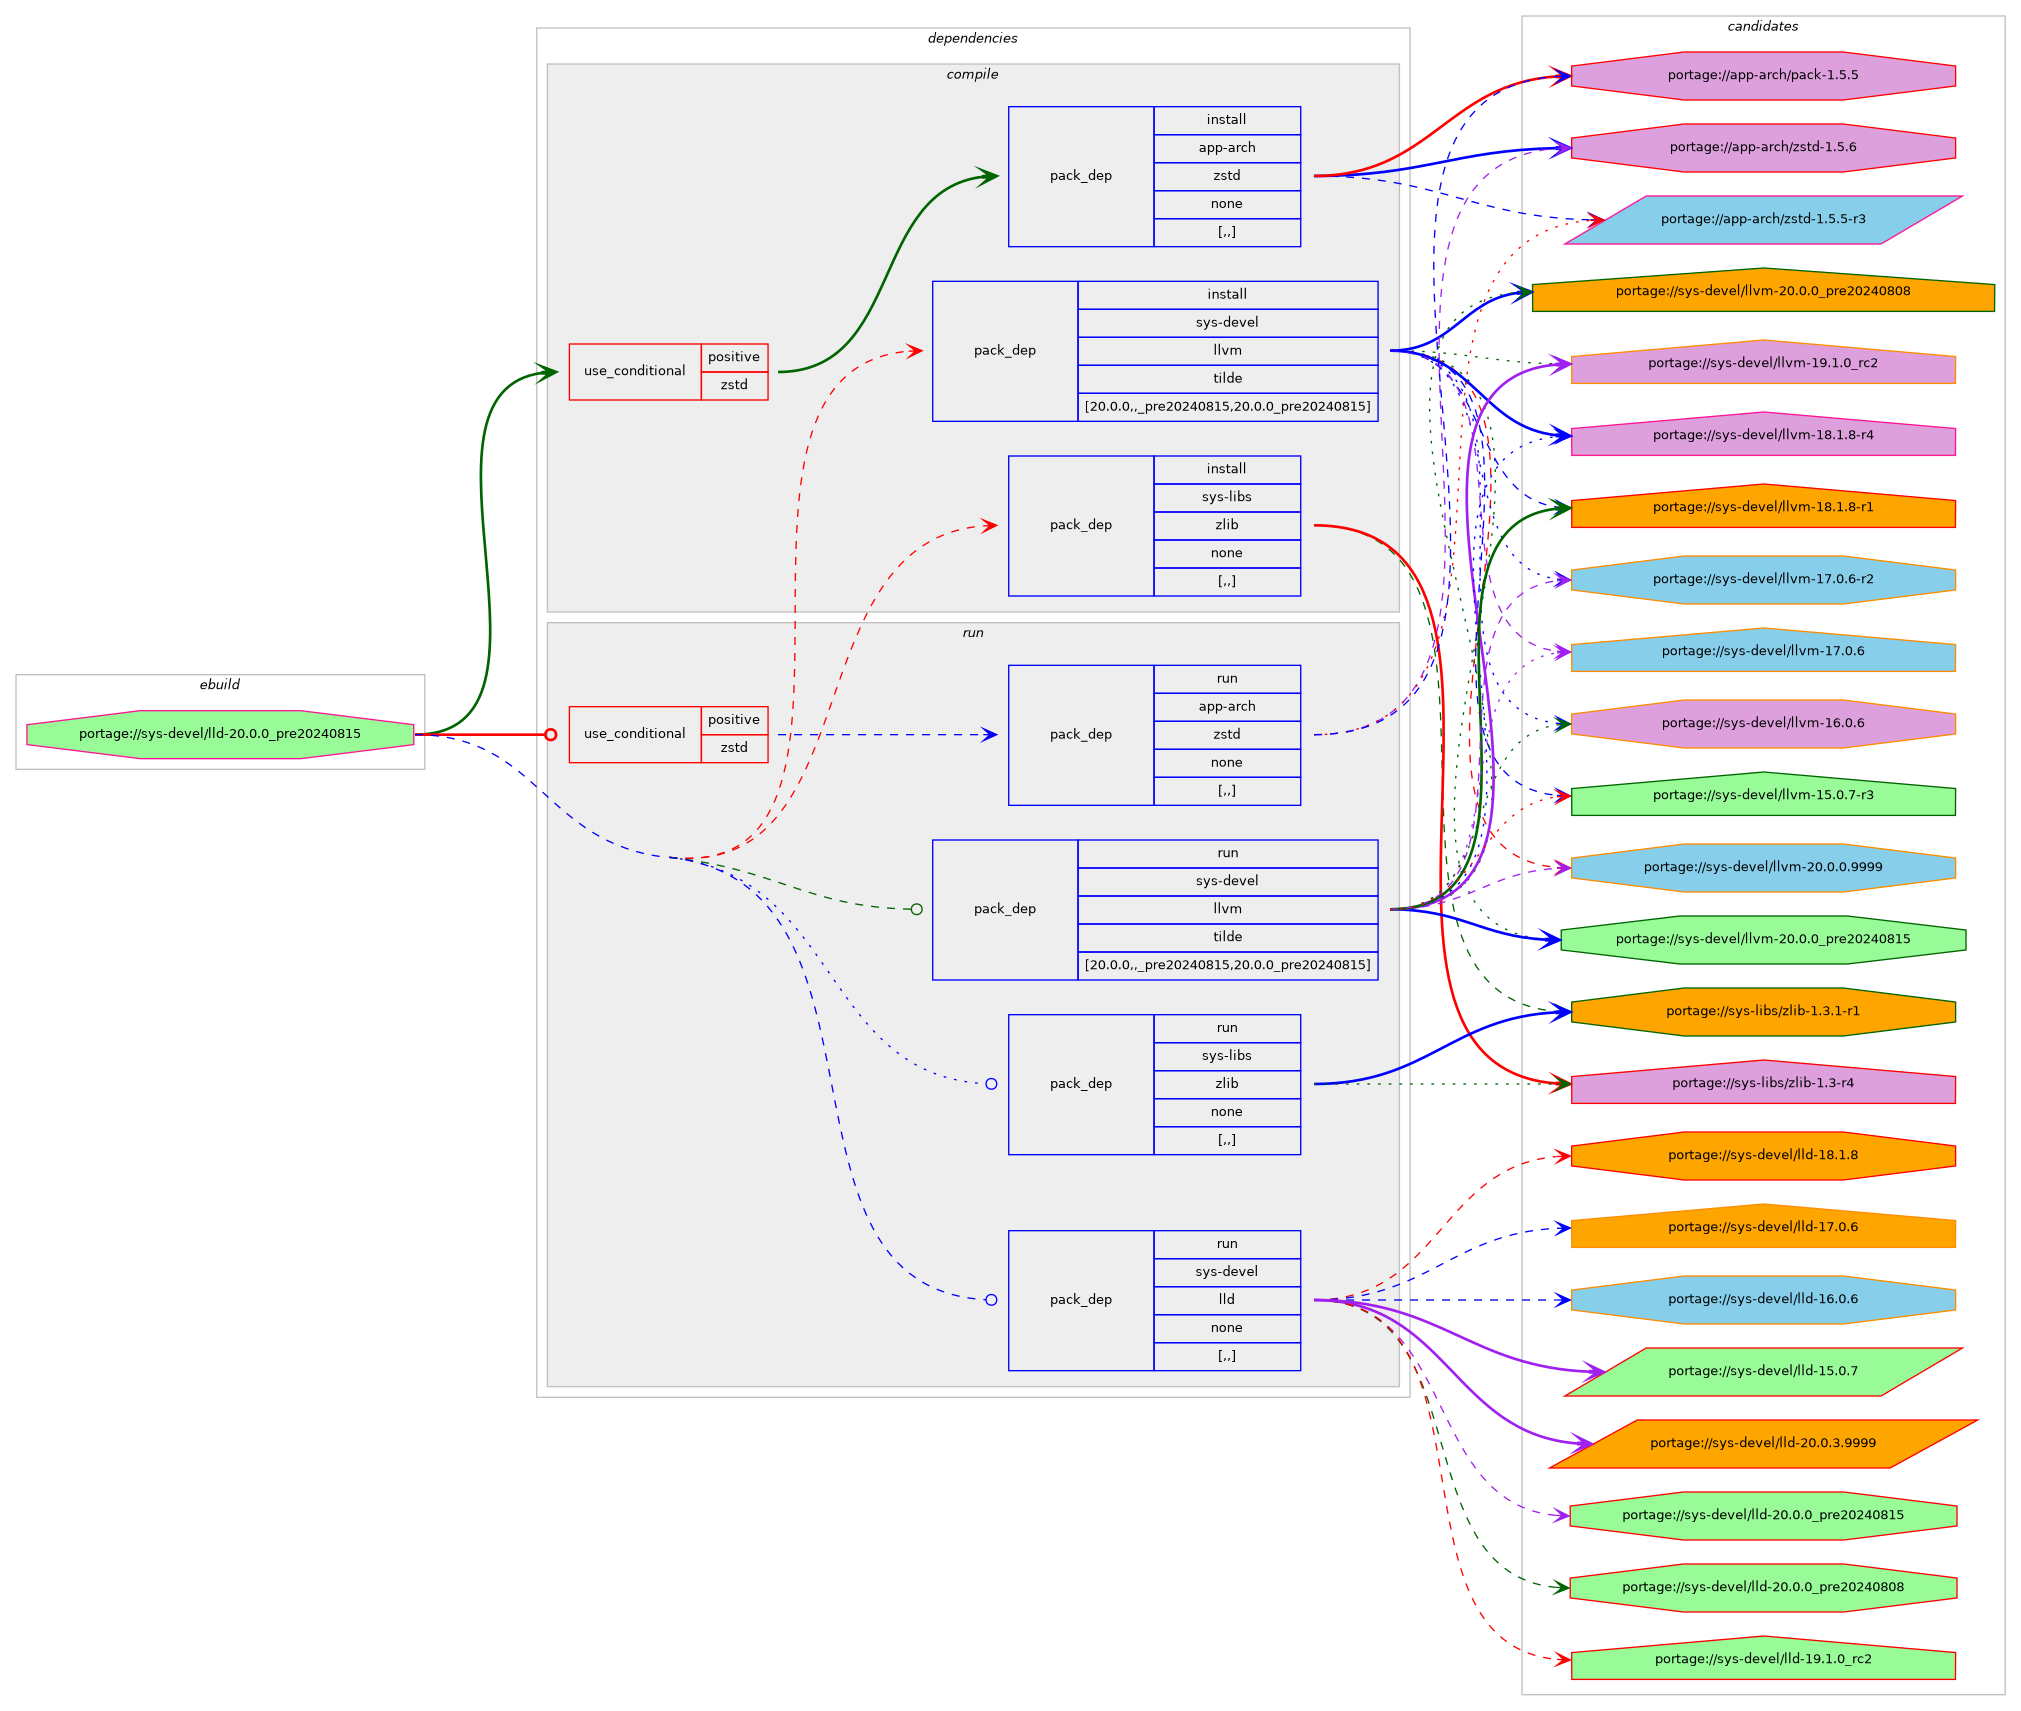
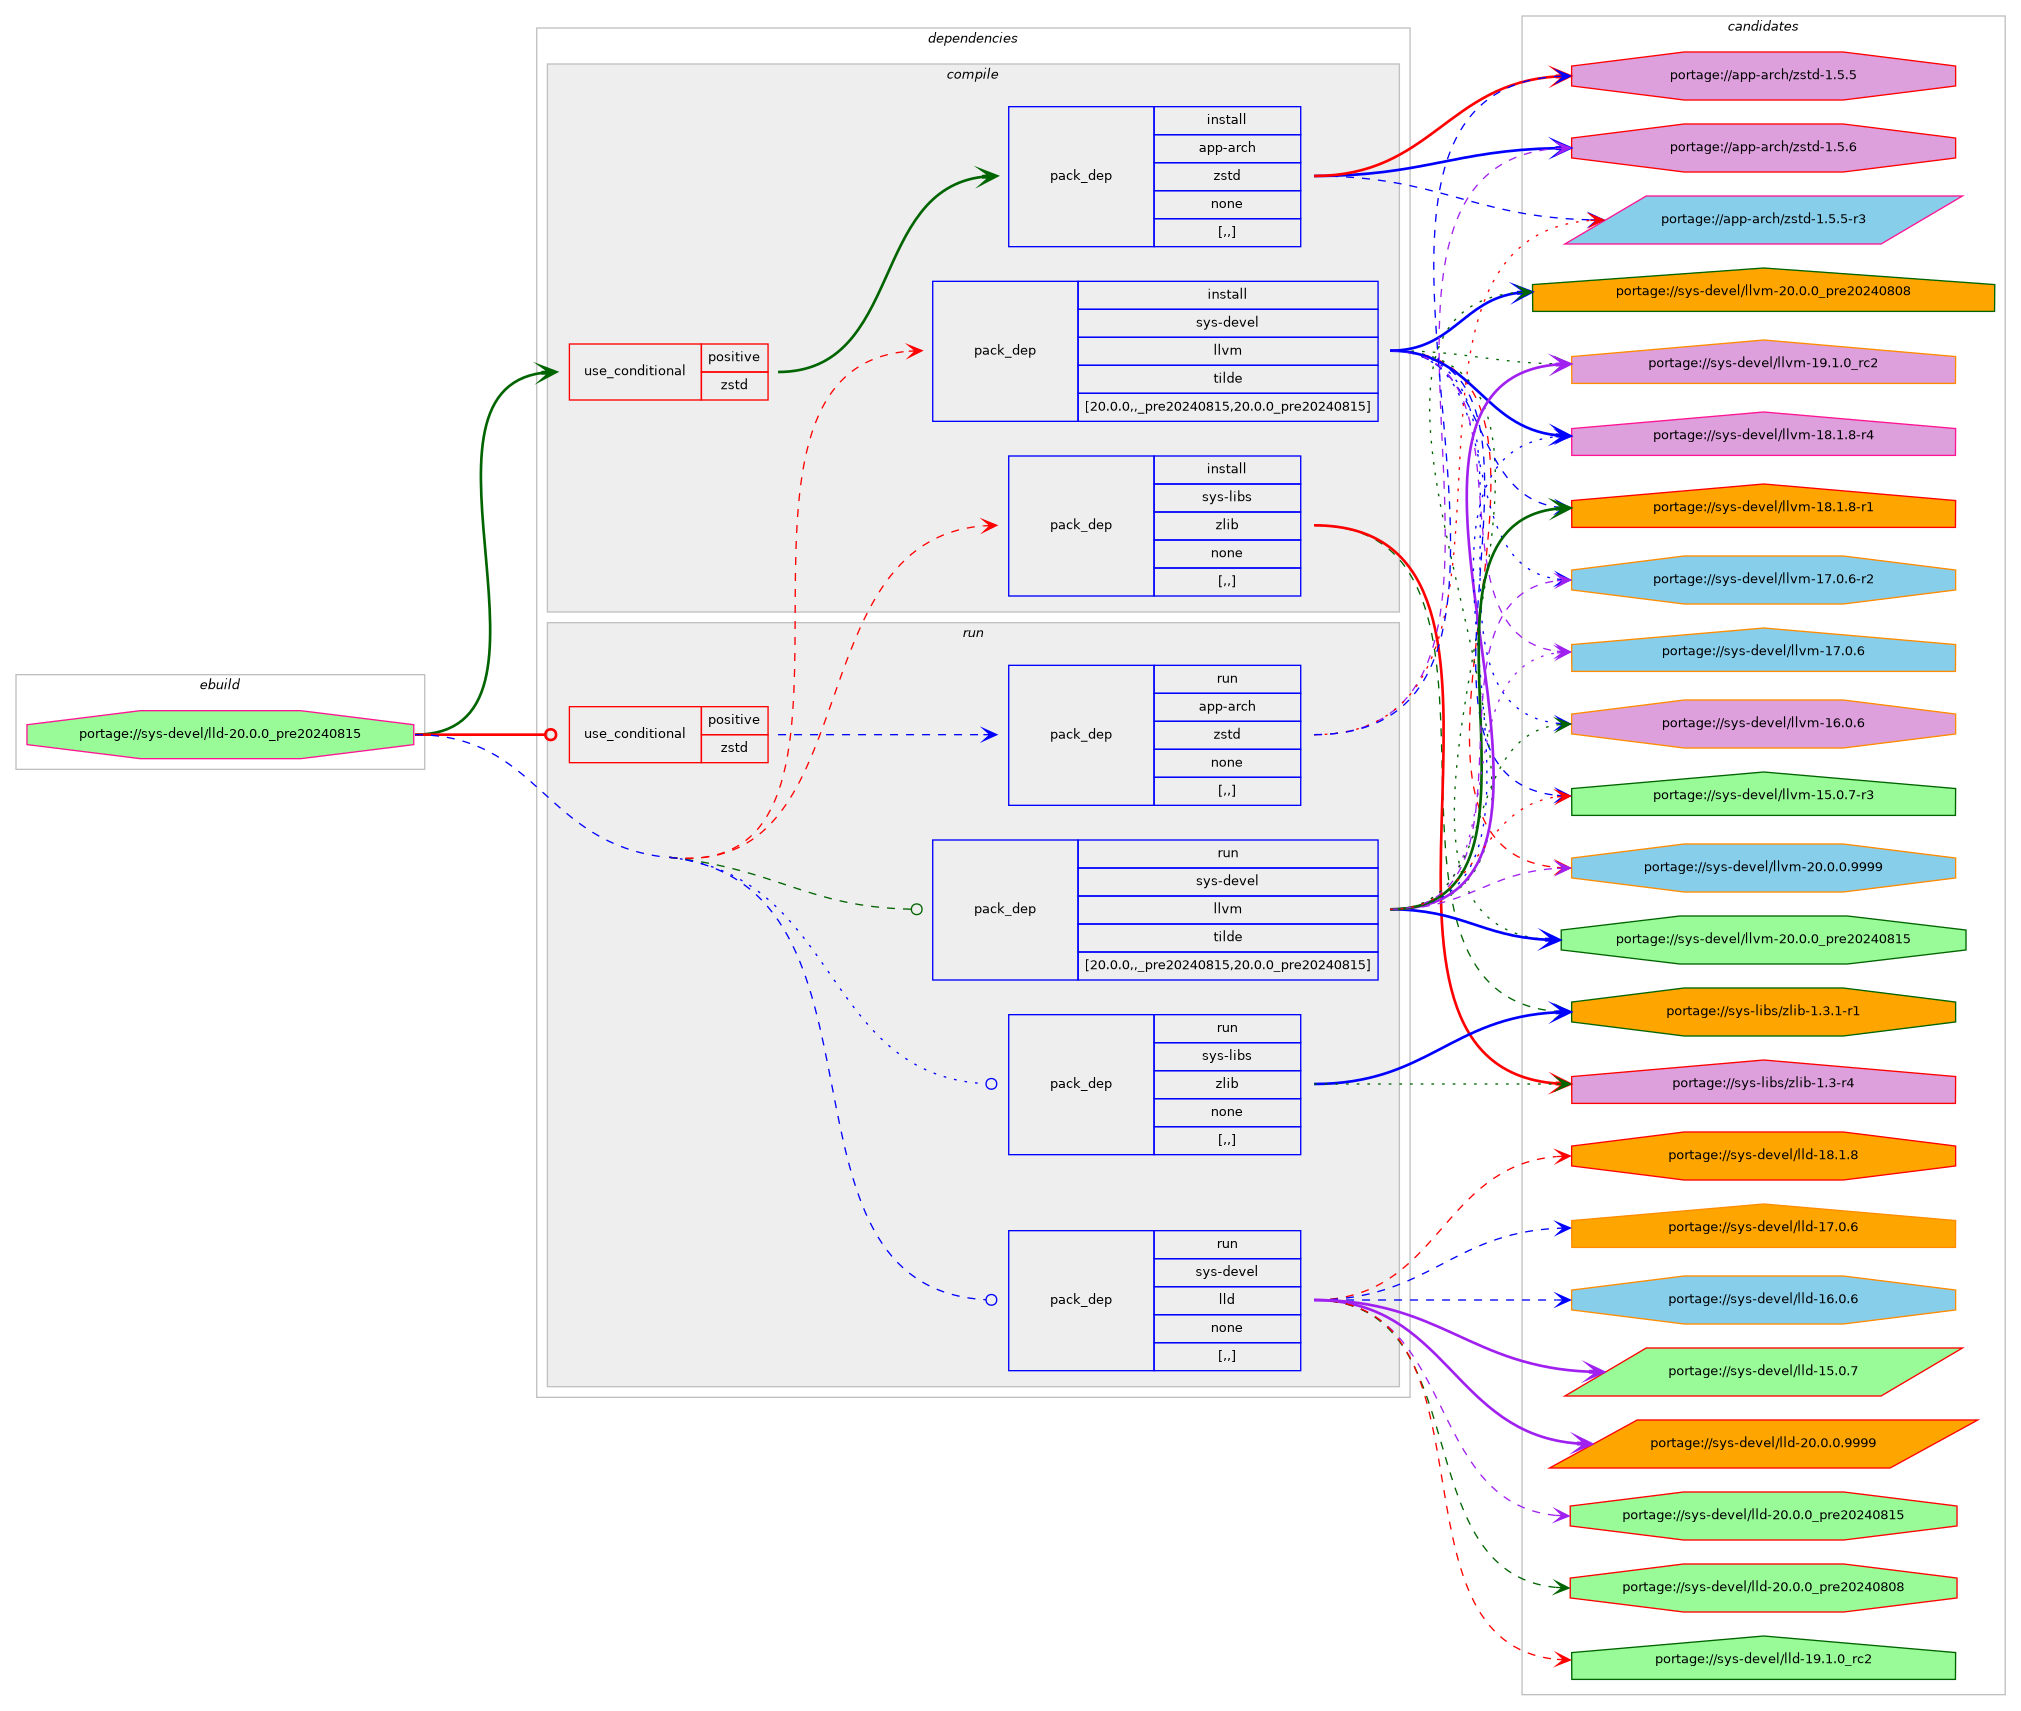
(1764, 76) -> (1764, 76)
(1764, 1444) -> (1764, 1444)
(1764, 1660) -> (1764, 1660)
